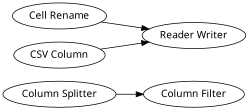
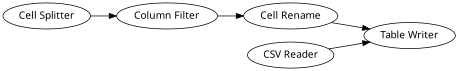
none -> (227, 16)
(194, 36) -> (410, 36)
(59, 55) -> (291, 55)
(59, 94) -> (47, 16)
